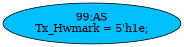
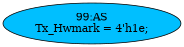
(92, 23) -> (92, 23)
